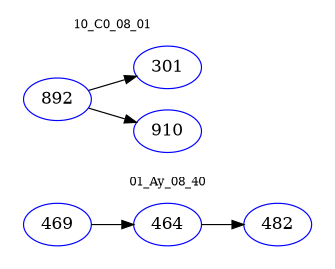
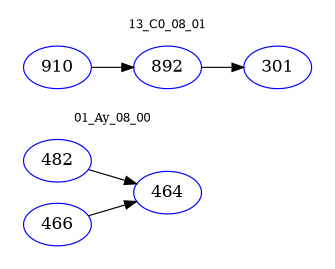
(113, 25) -> (168, 25)
(107, 114) -> (107, 67)
(168, 183) -> (113, 119)
(57, 225) -> (57, 225)
(217, 225) -> (107, 175)
